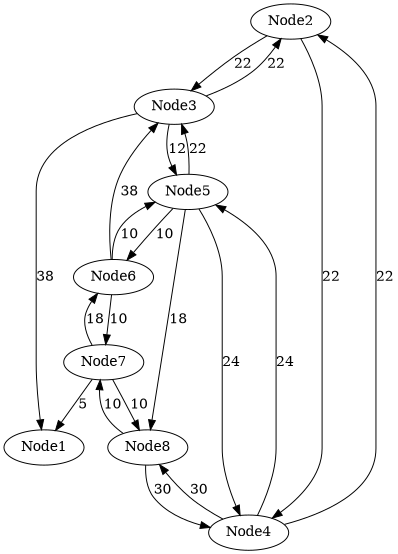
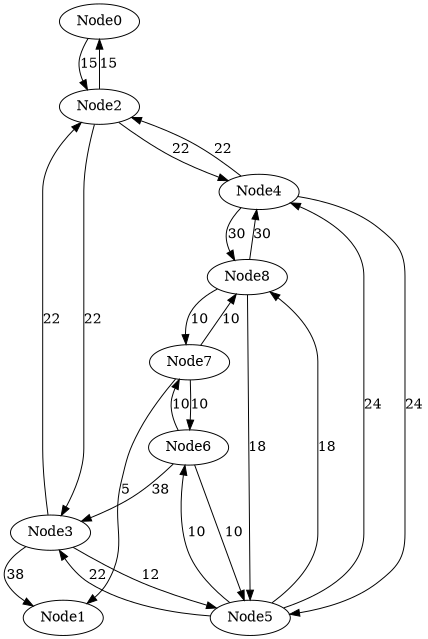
none -> (99, 22)
(95, 320) -> (200, 405)
none -> (249, 443)
